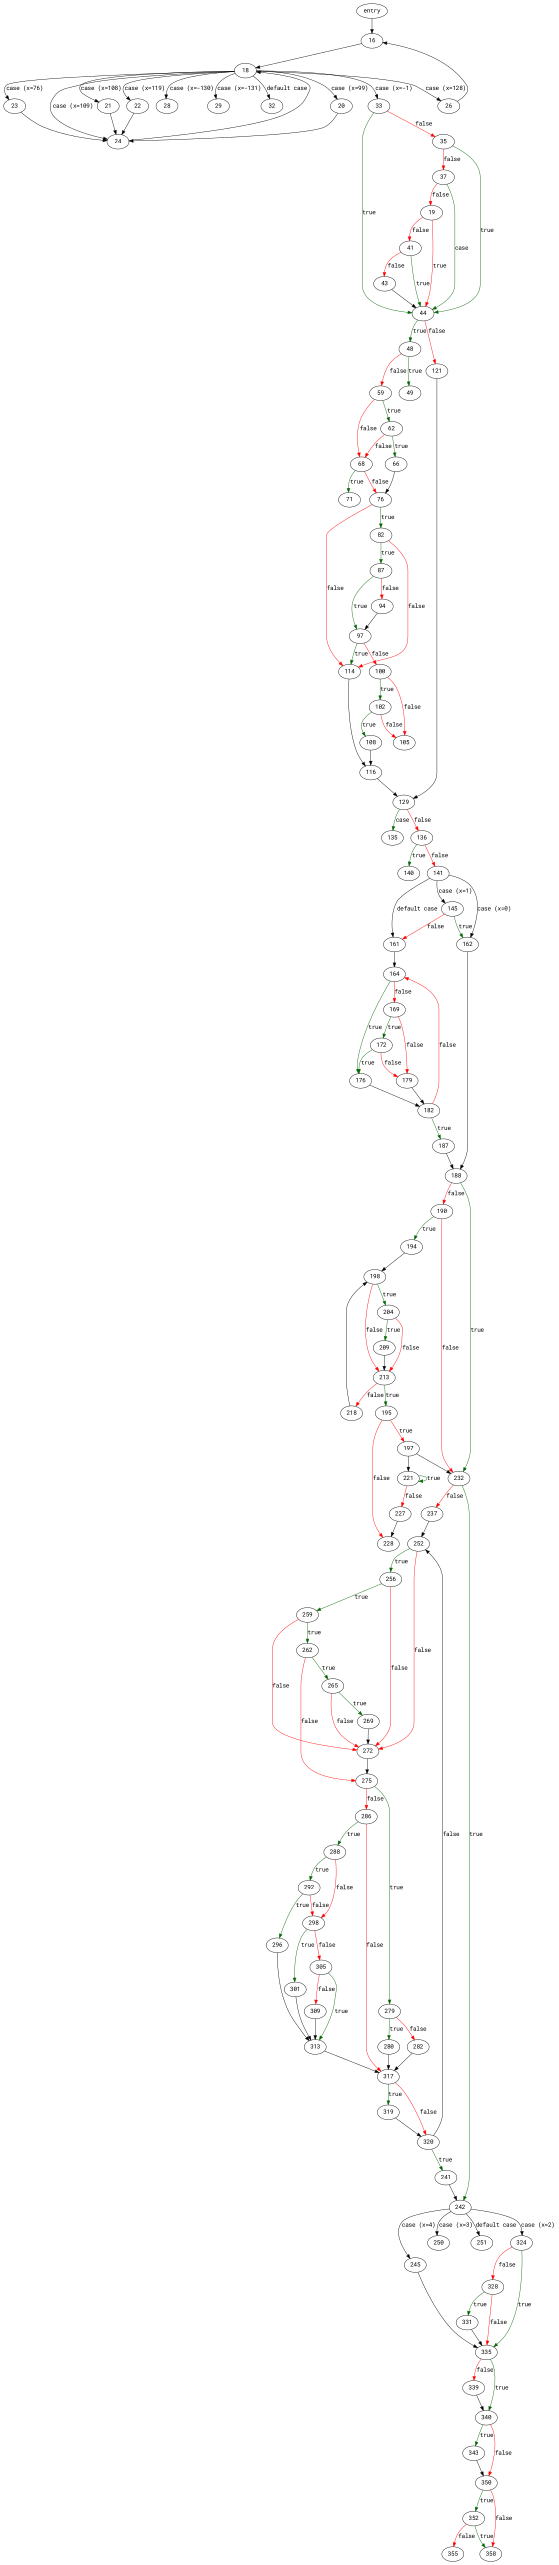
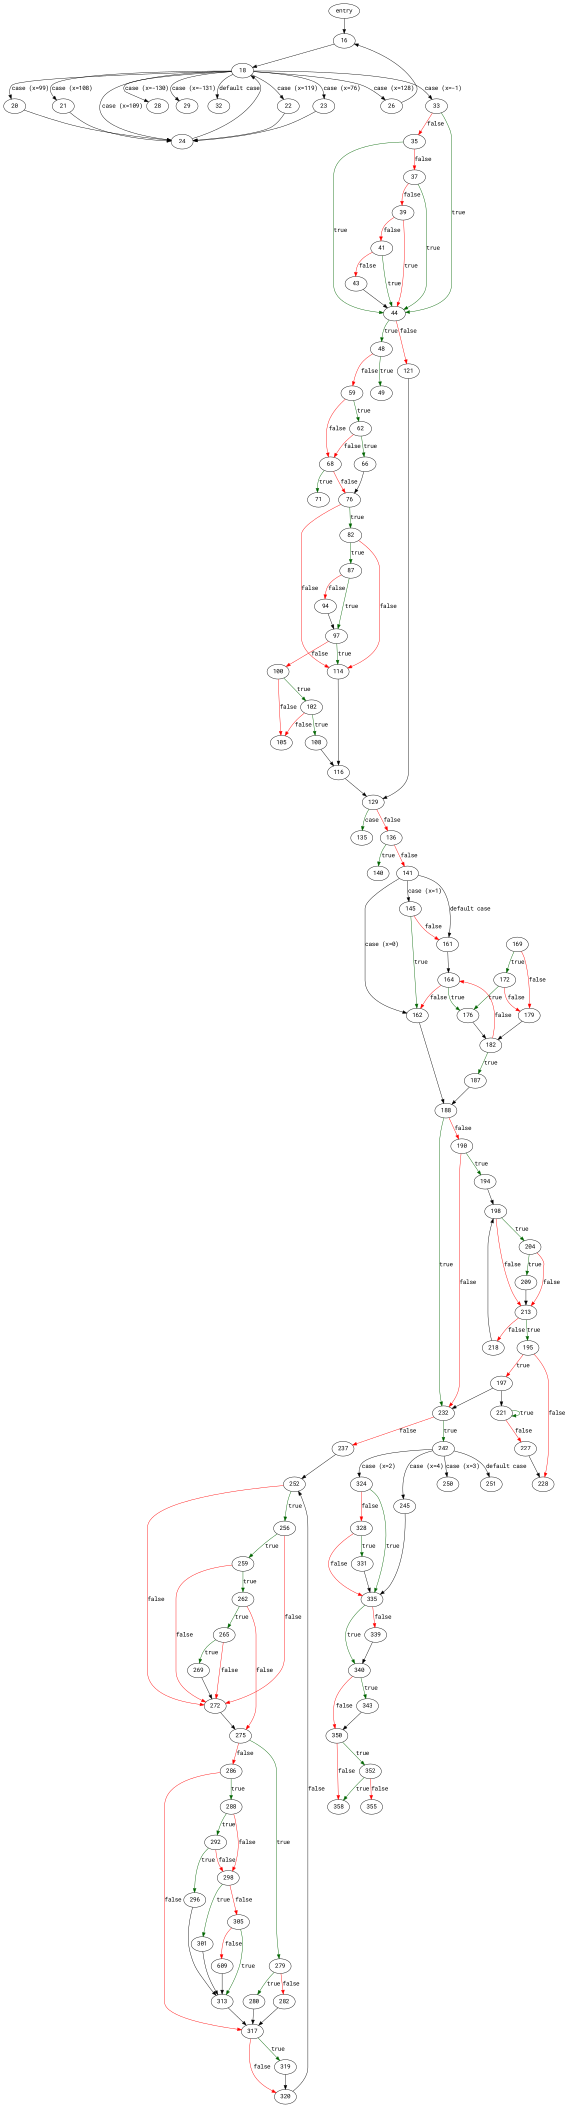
(432, 213) -> (403, 213)
(462, 248) -> (433, 248)
(394, 990) -> (431, 994)
(315, 2011) -> (222, 1966)
(446, 2178) -> none
